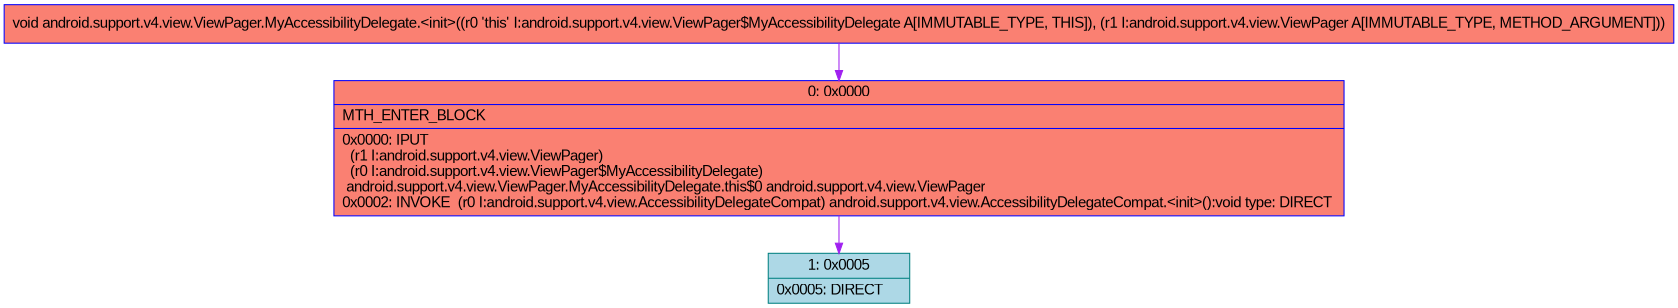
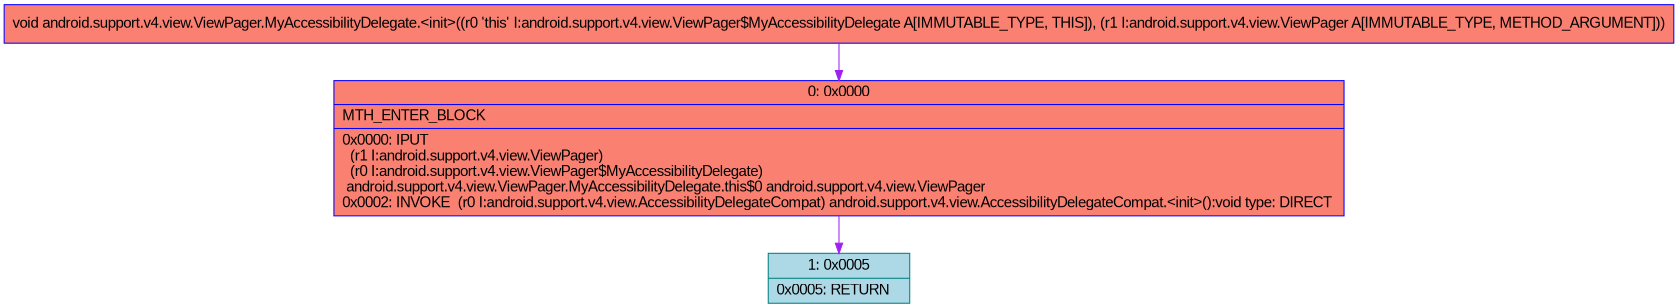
(836, 290) -> (839, 290)
